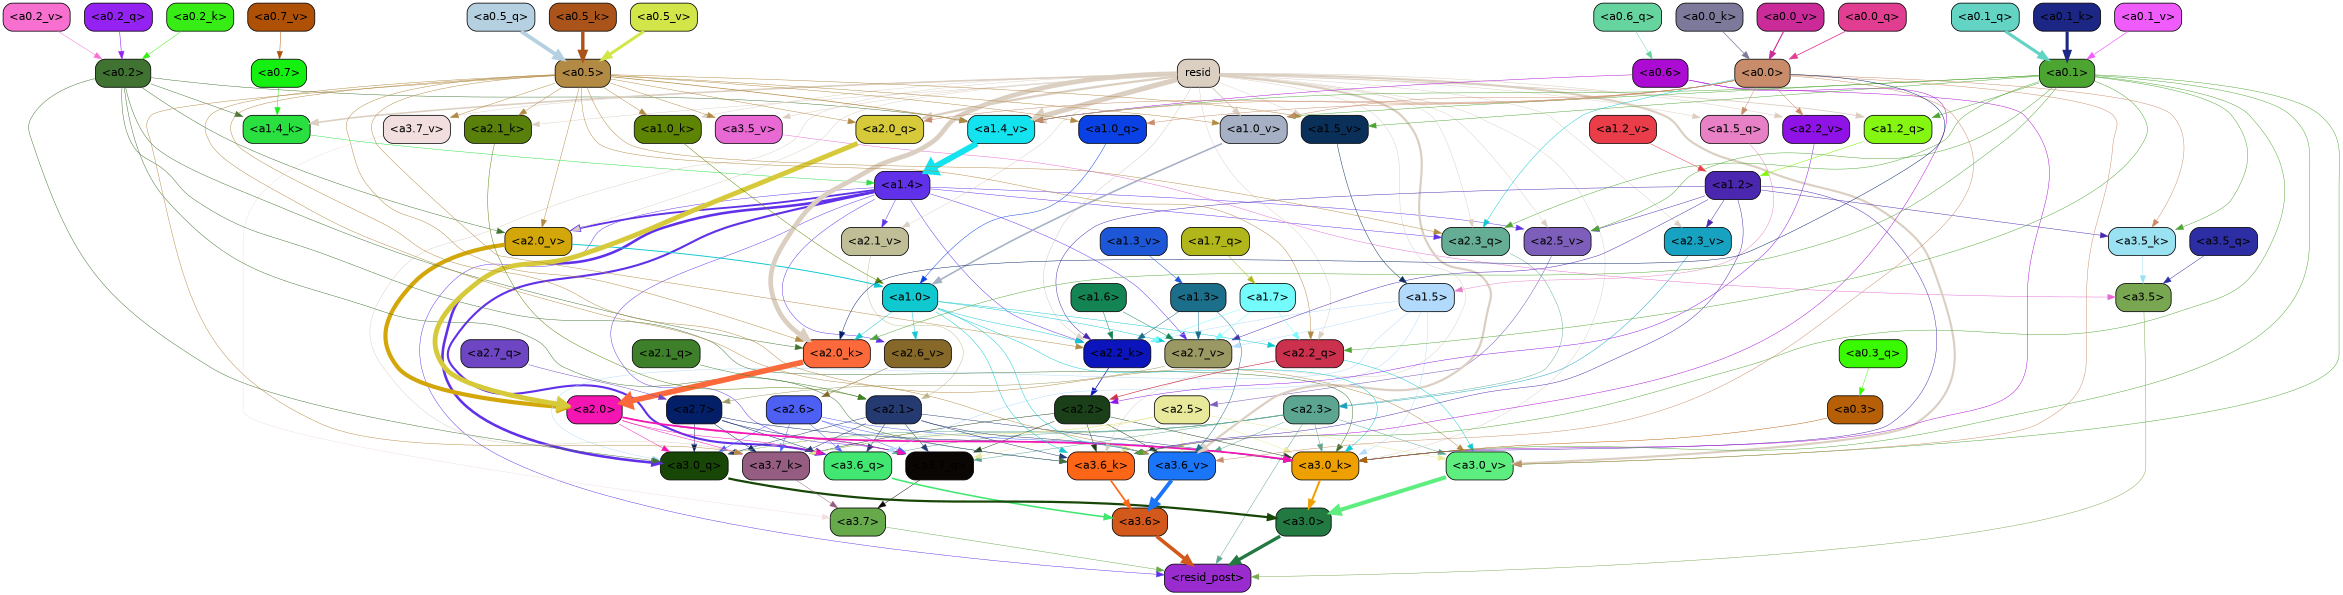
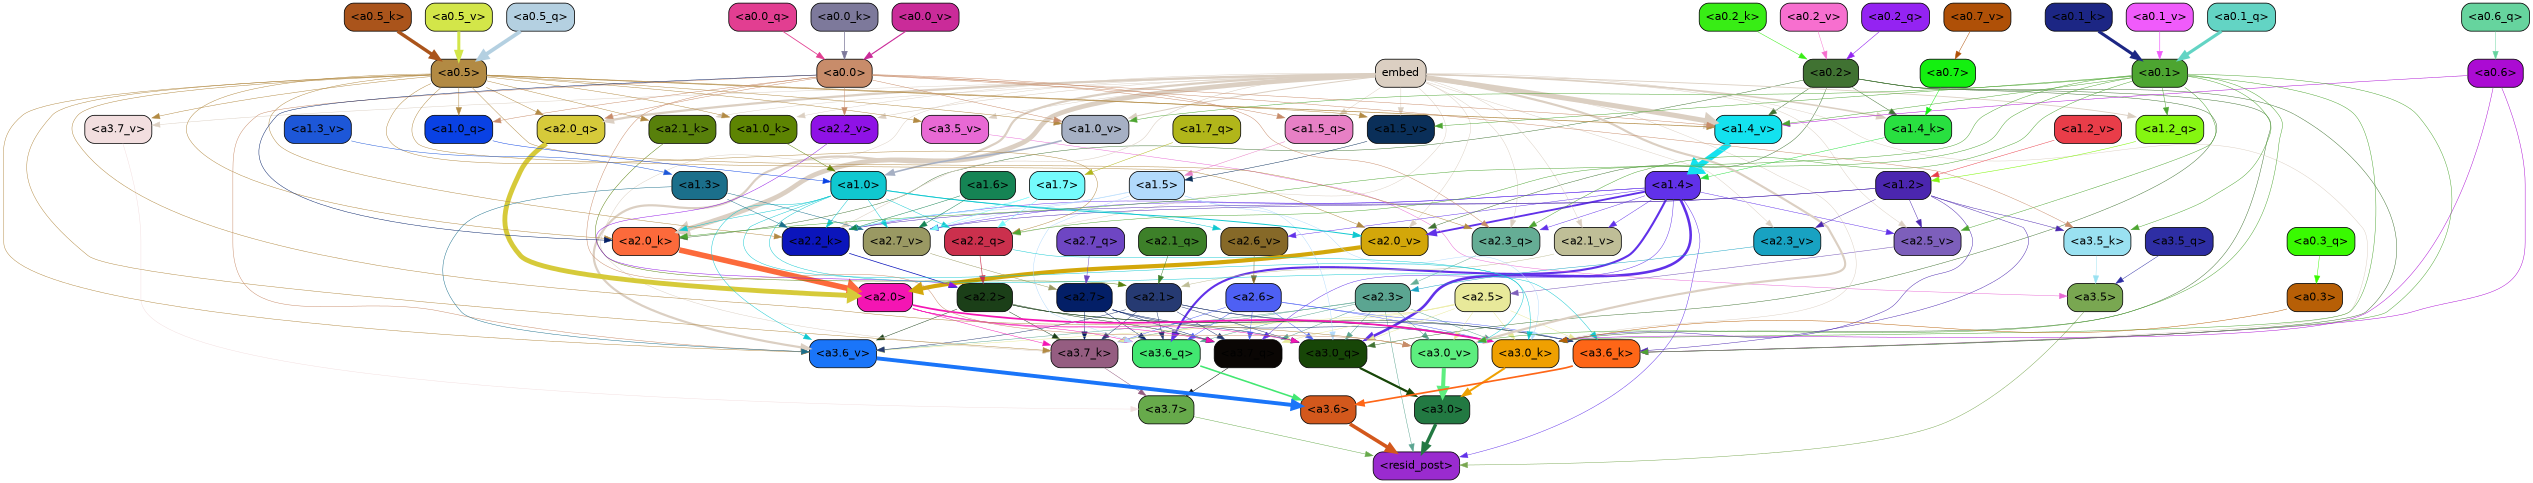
(1198, 73) -> (1401, 73)
(1582, 116) -> (1254, 119)
(732, 260) -> (1225, 221)
